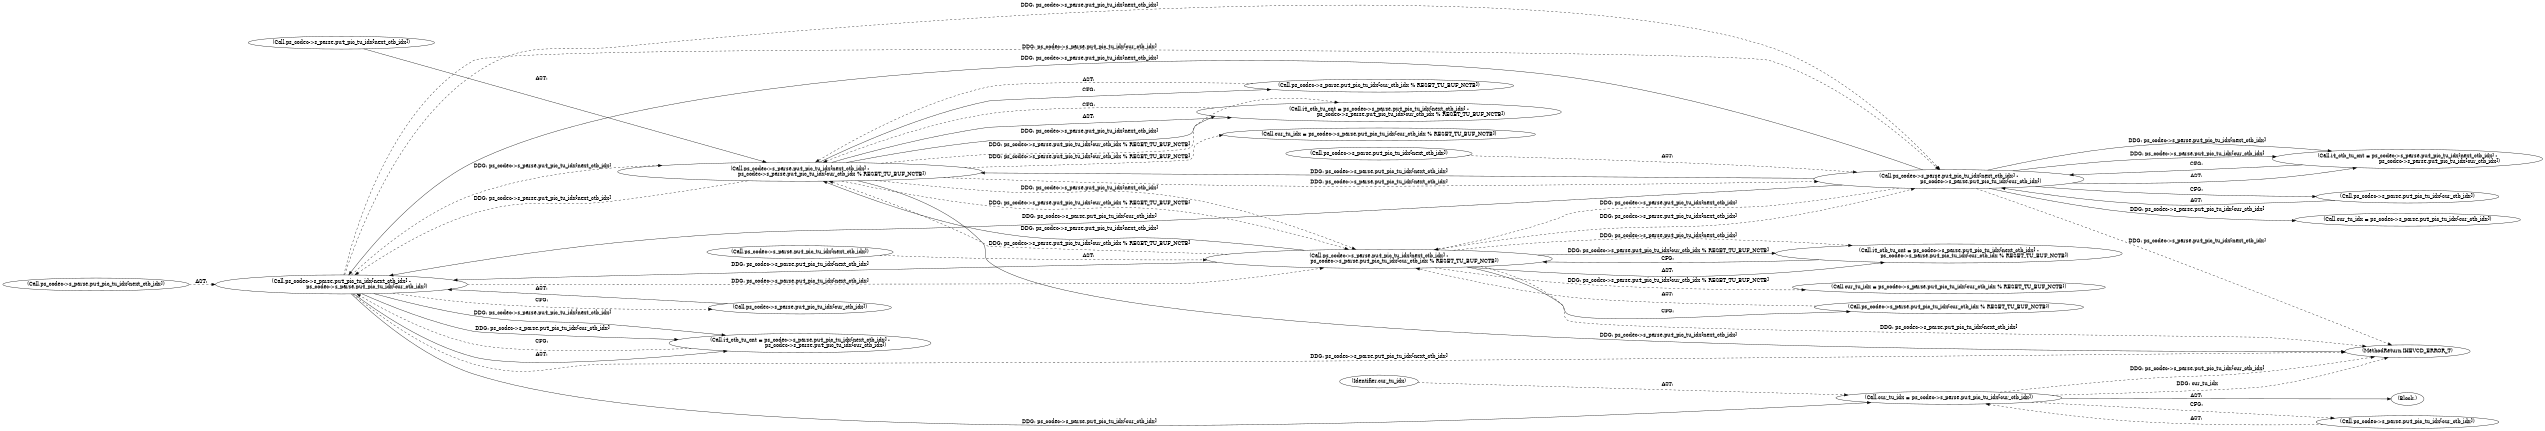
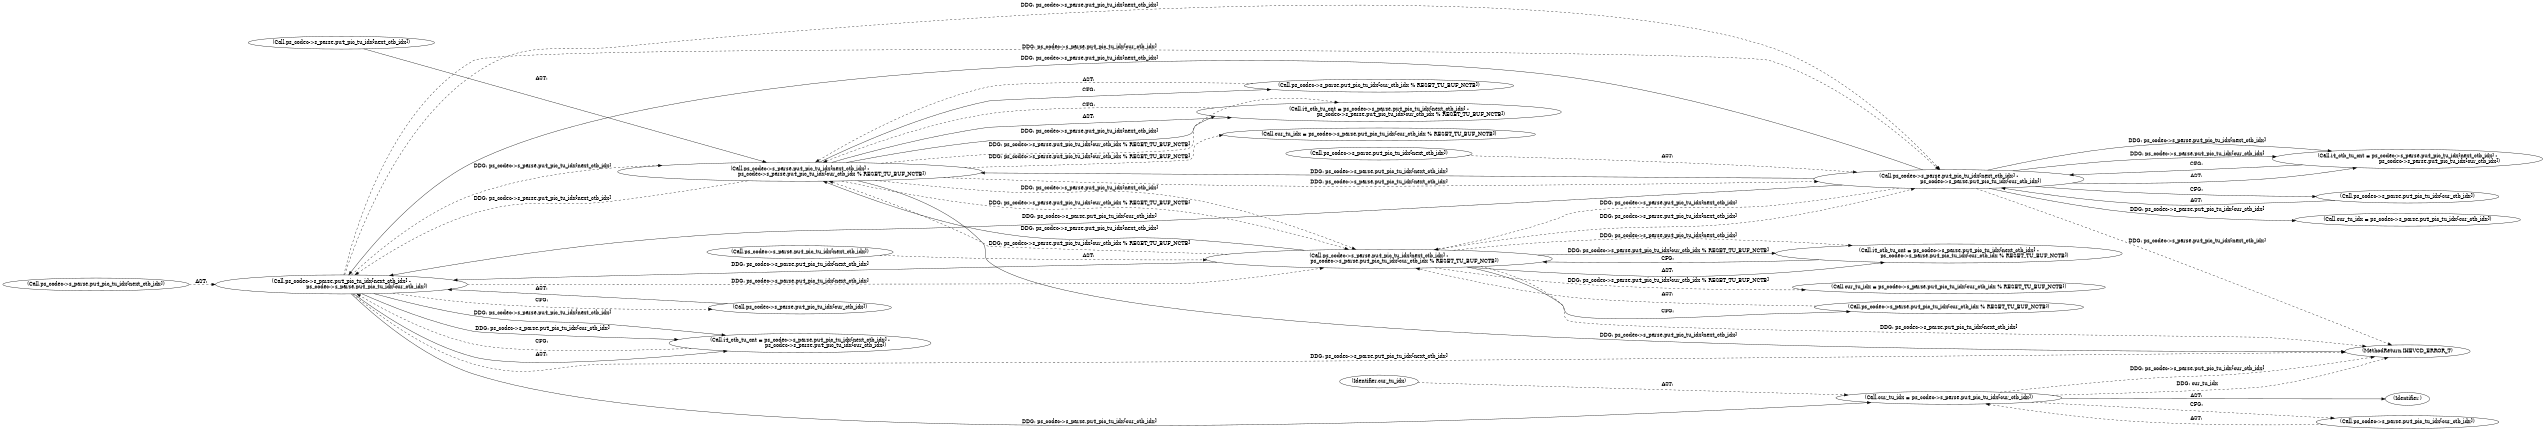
(2408, 399) -> (2408, 399)
